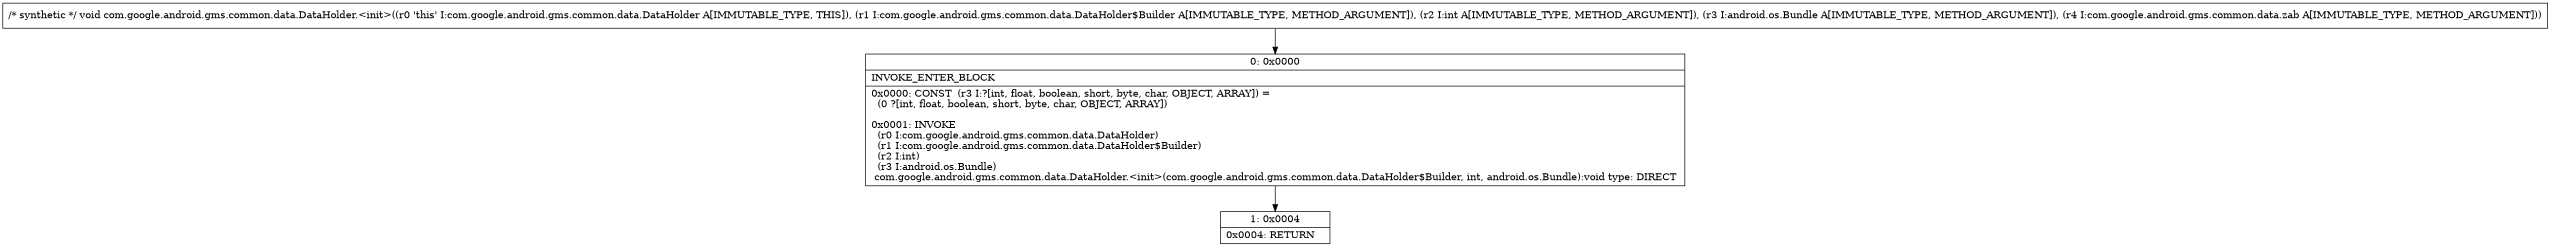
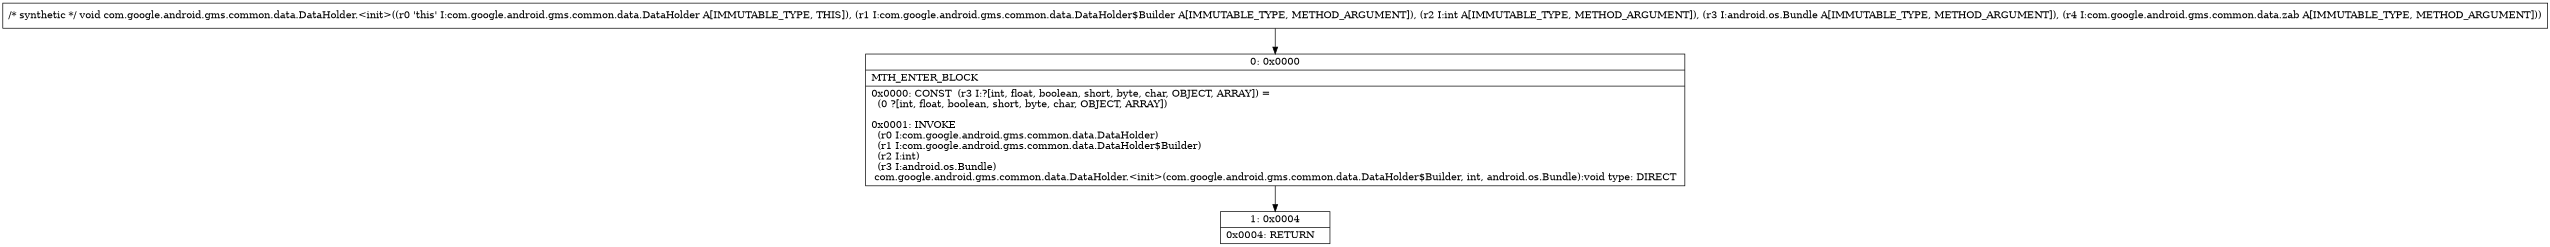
(933, 78) -> (925, 78)
